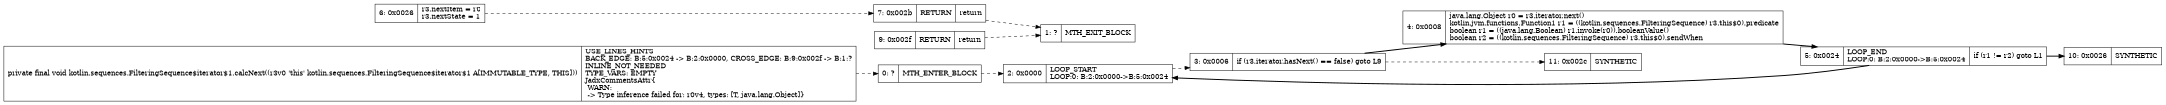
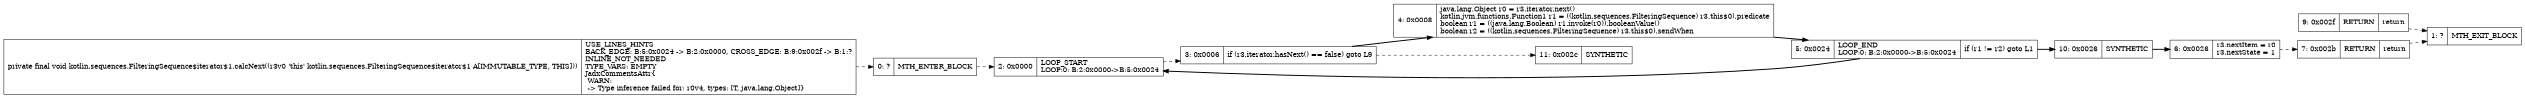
none -> (2159, 49)
